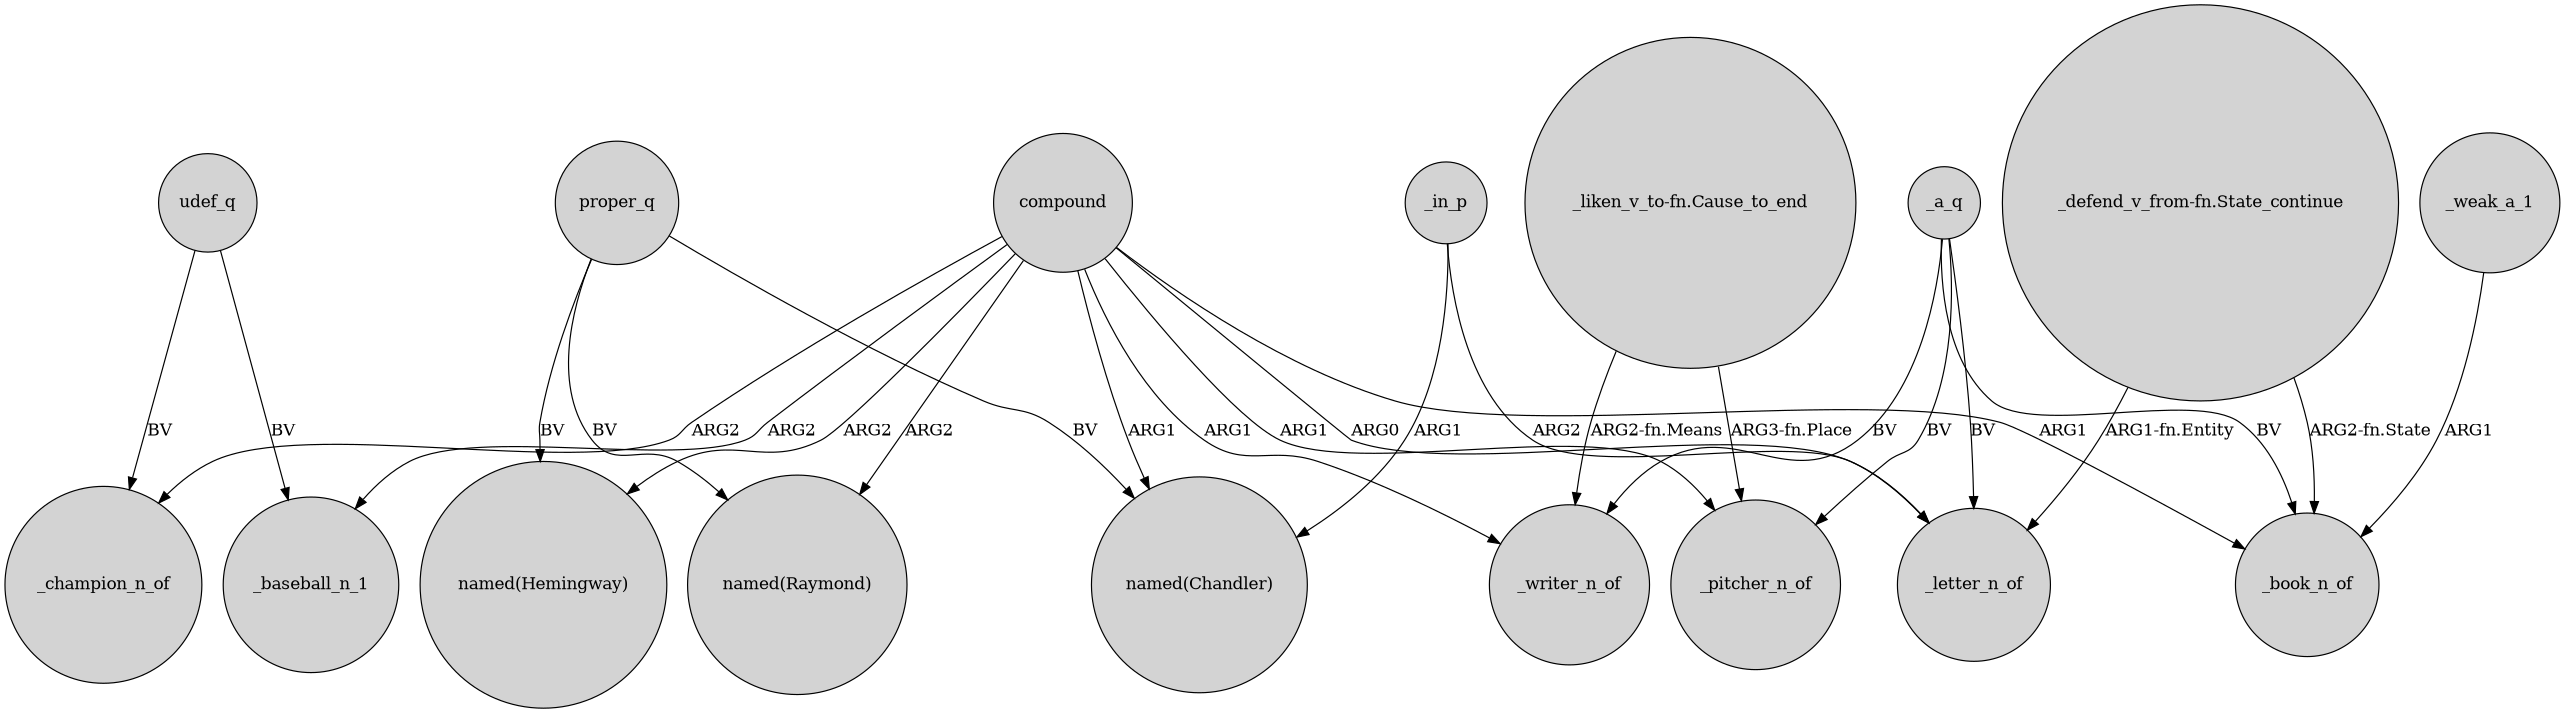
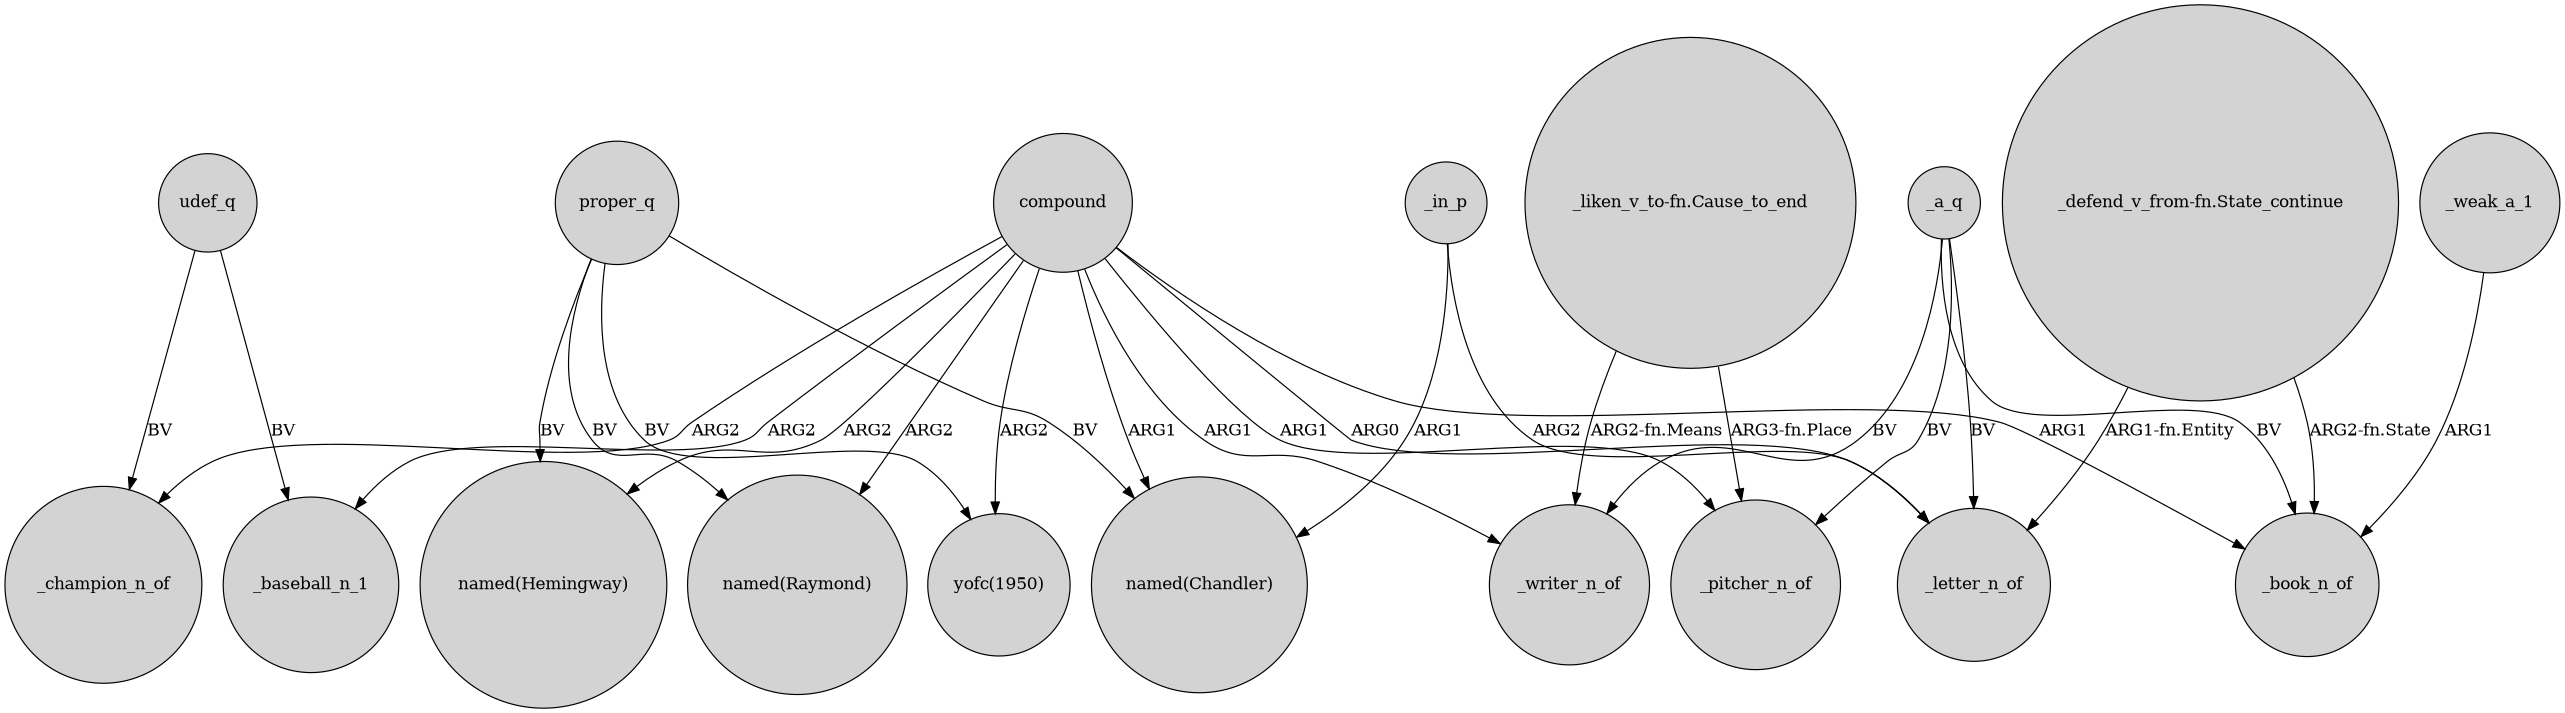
none -> (999, 585)
